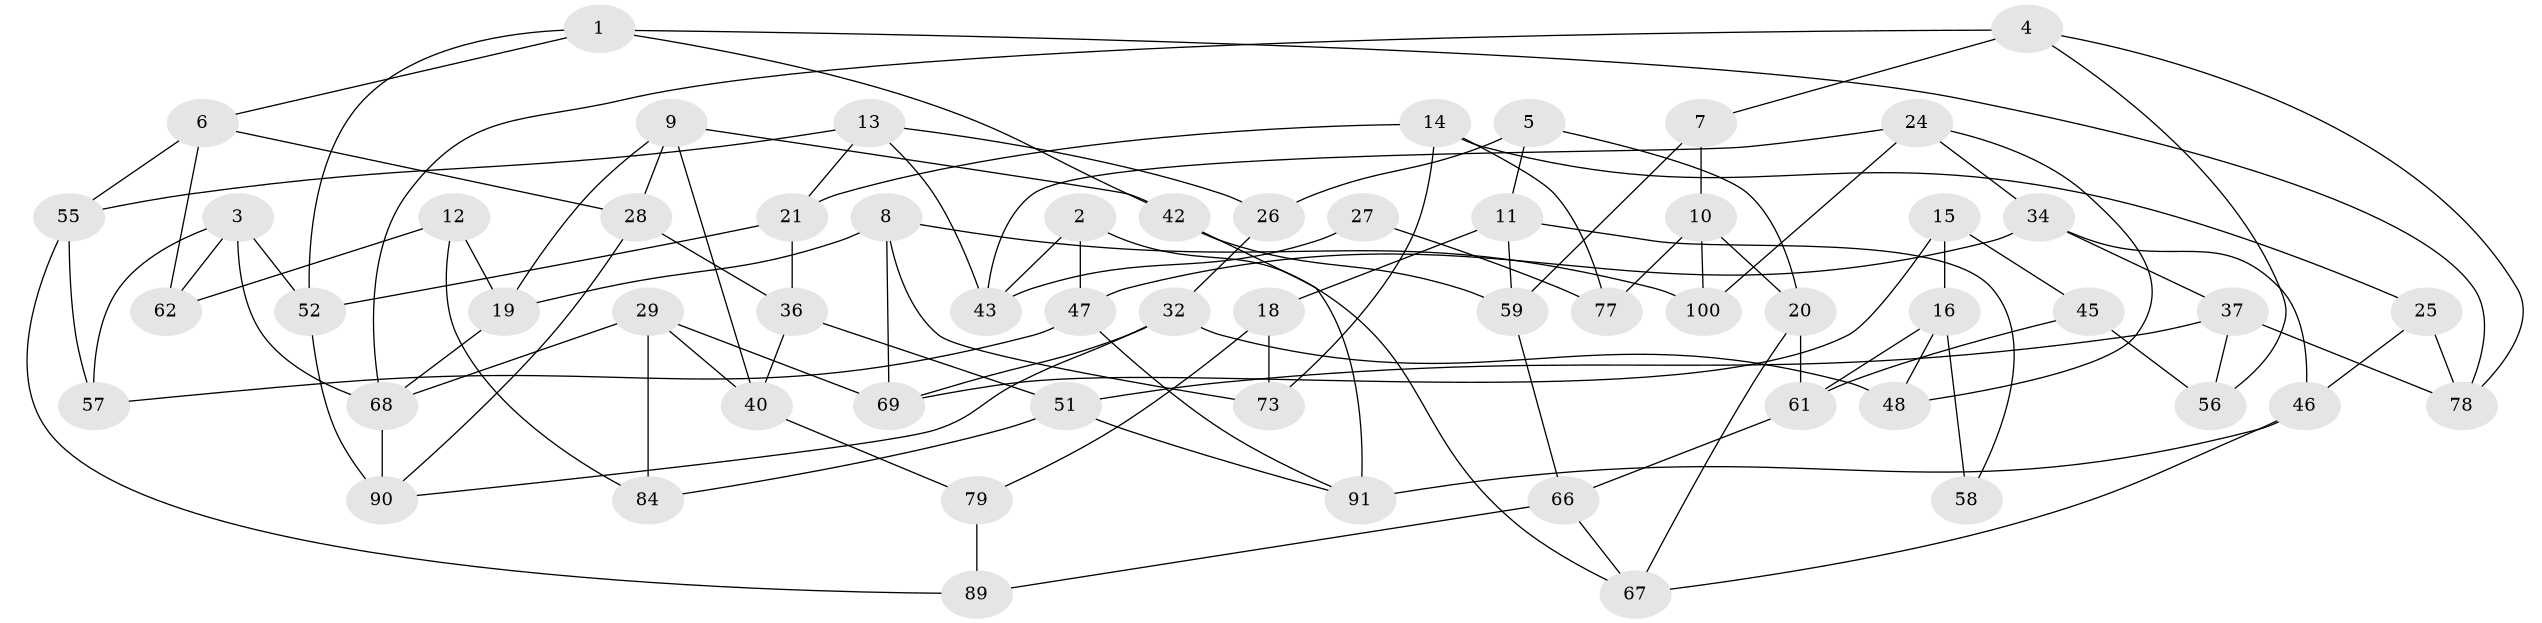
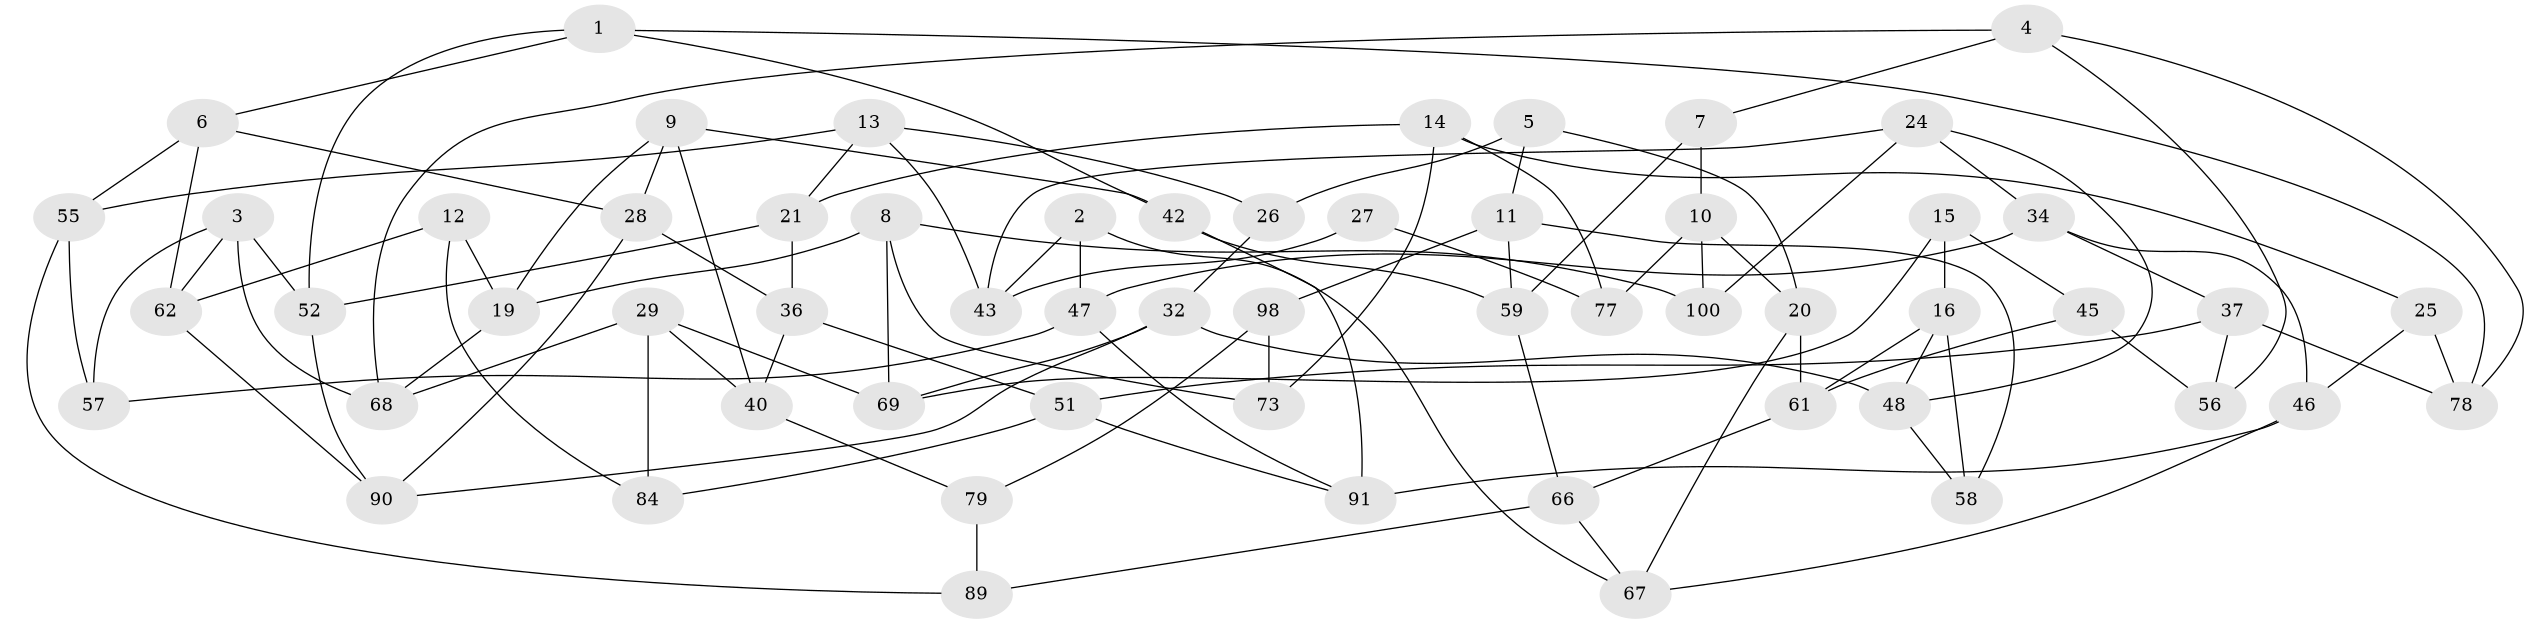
(1269, 312) -> (1269, 312)
(382, 453) -> (274, 406)
none -> (1931, 453)
